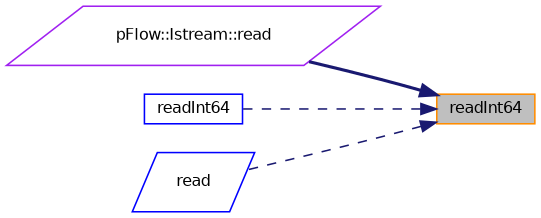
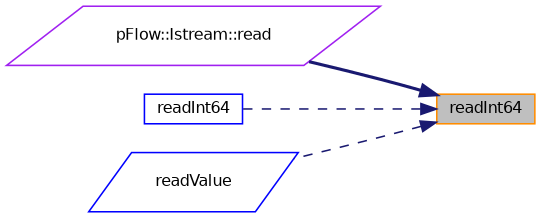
(193, 182) -> (193, 182)
